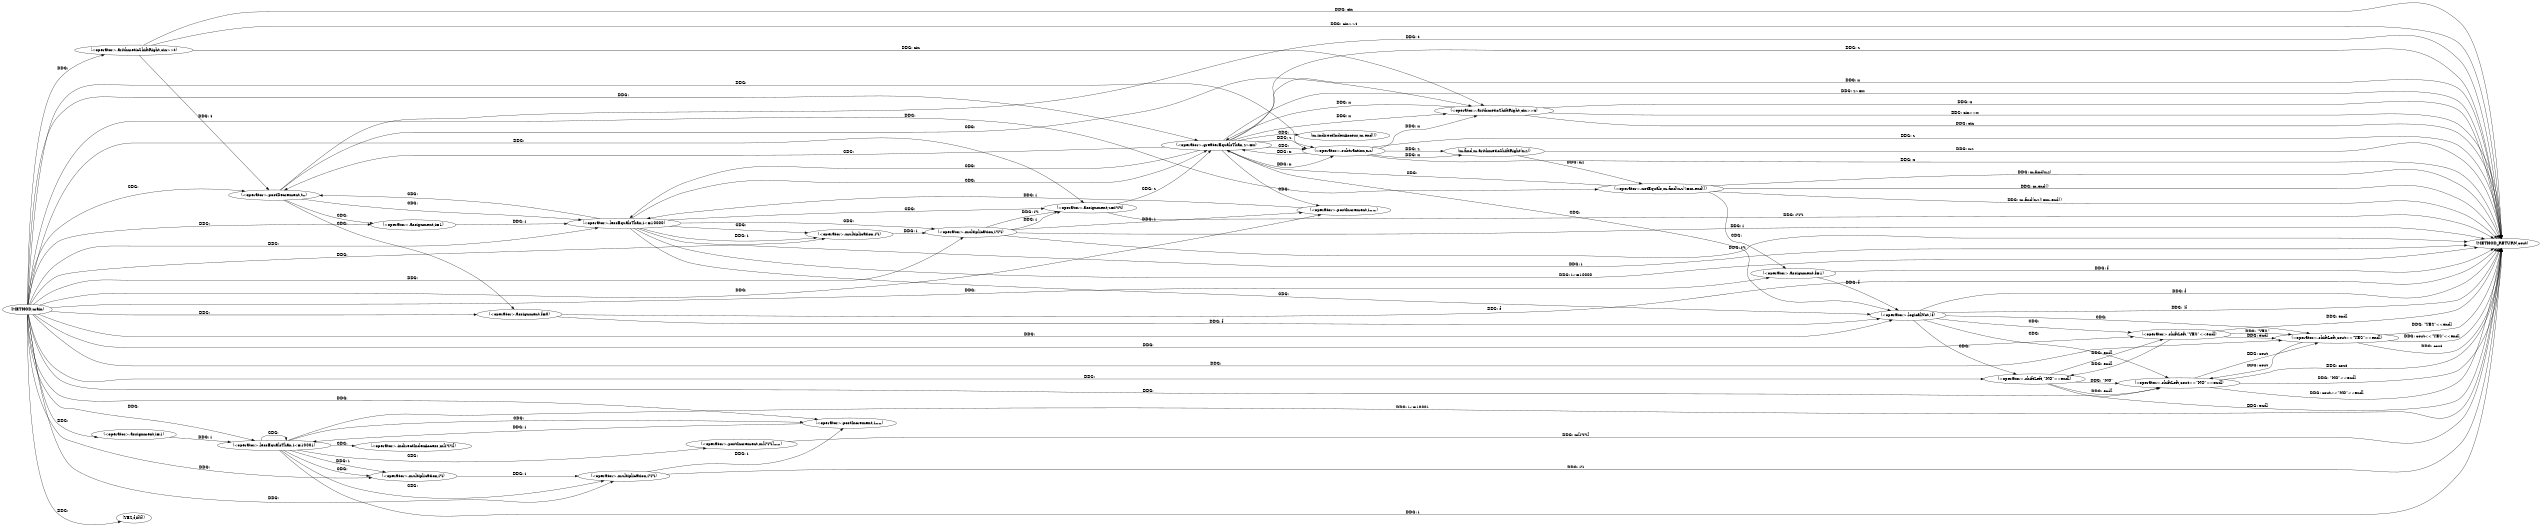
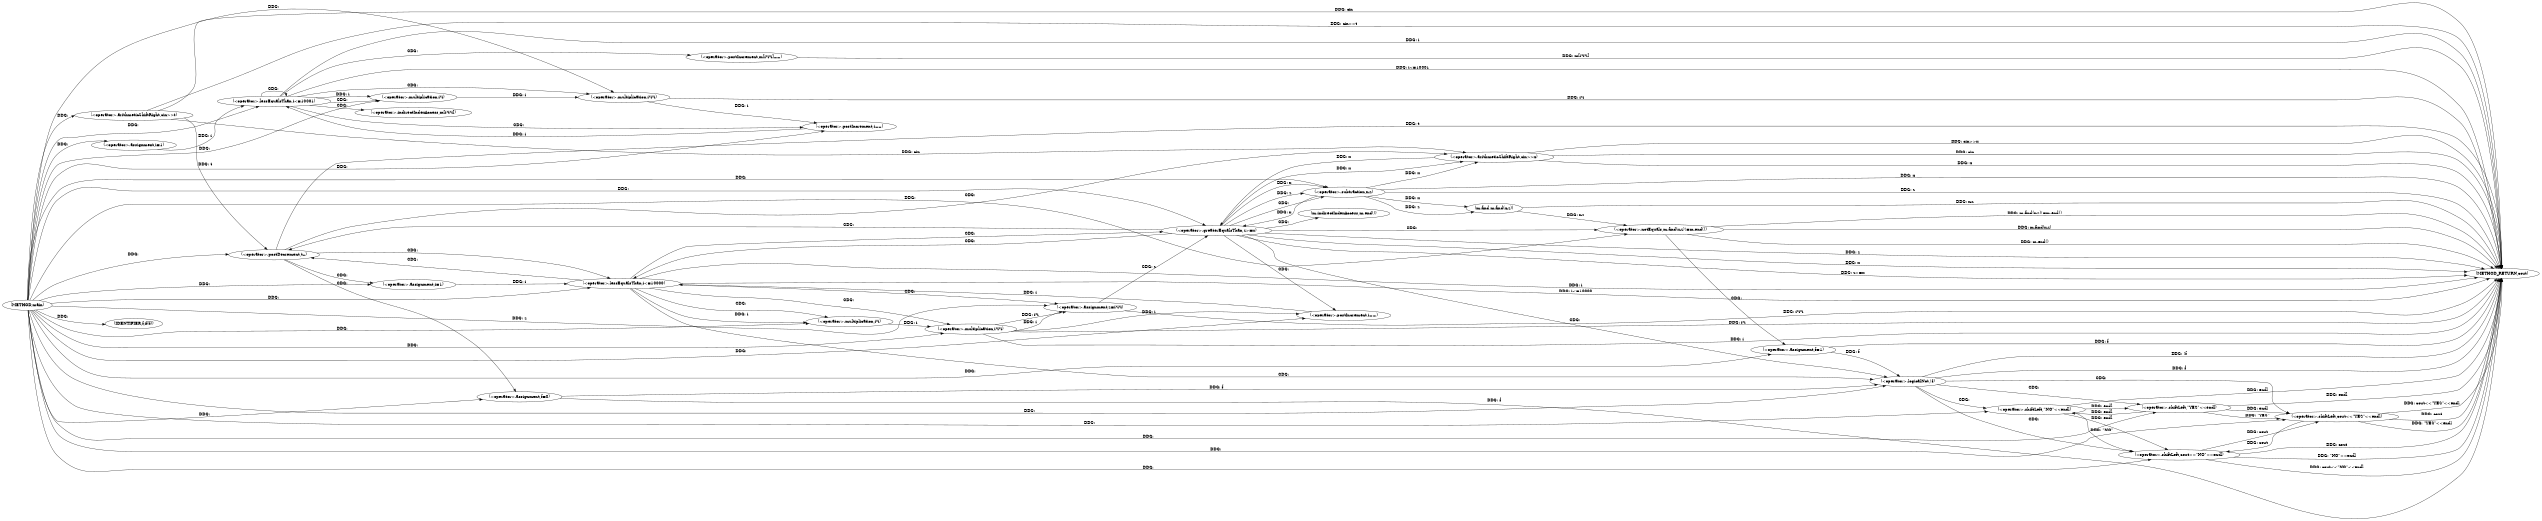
(519, 141) -> (519, 318)
(1494, 151) -> (1494, 208)
(1419, 176) -> (1433, 230)
(134, 187) -> (134, 254)
(134, 518) -> (134, 324)
